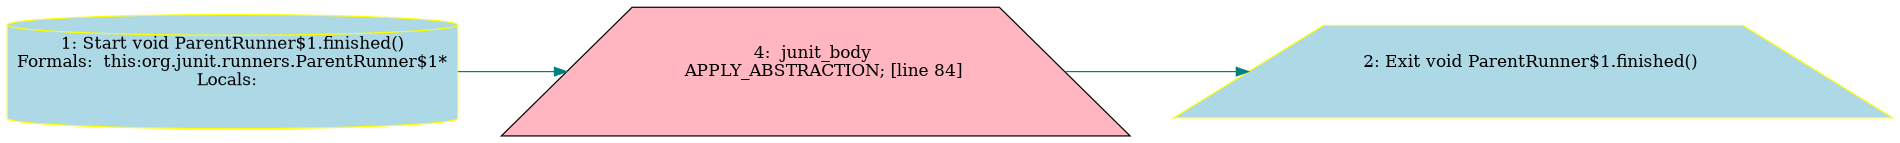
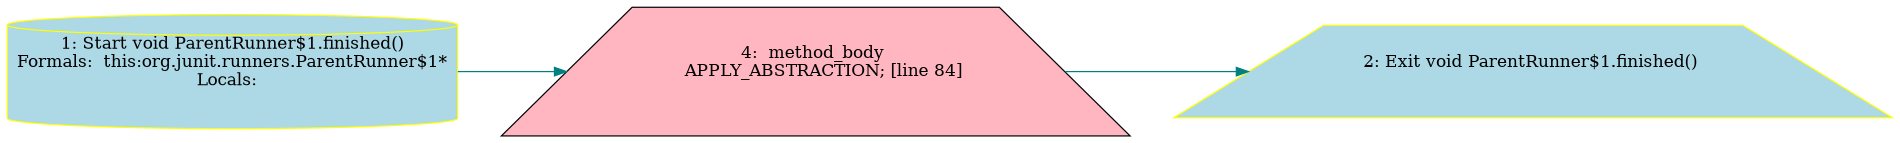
(816, 72) -> (816, 72)
